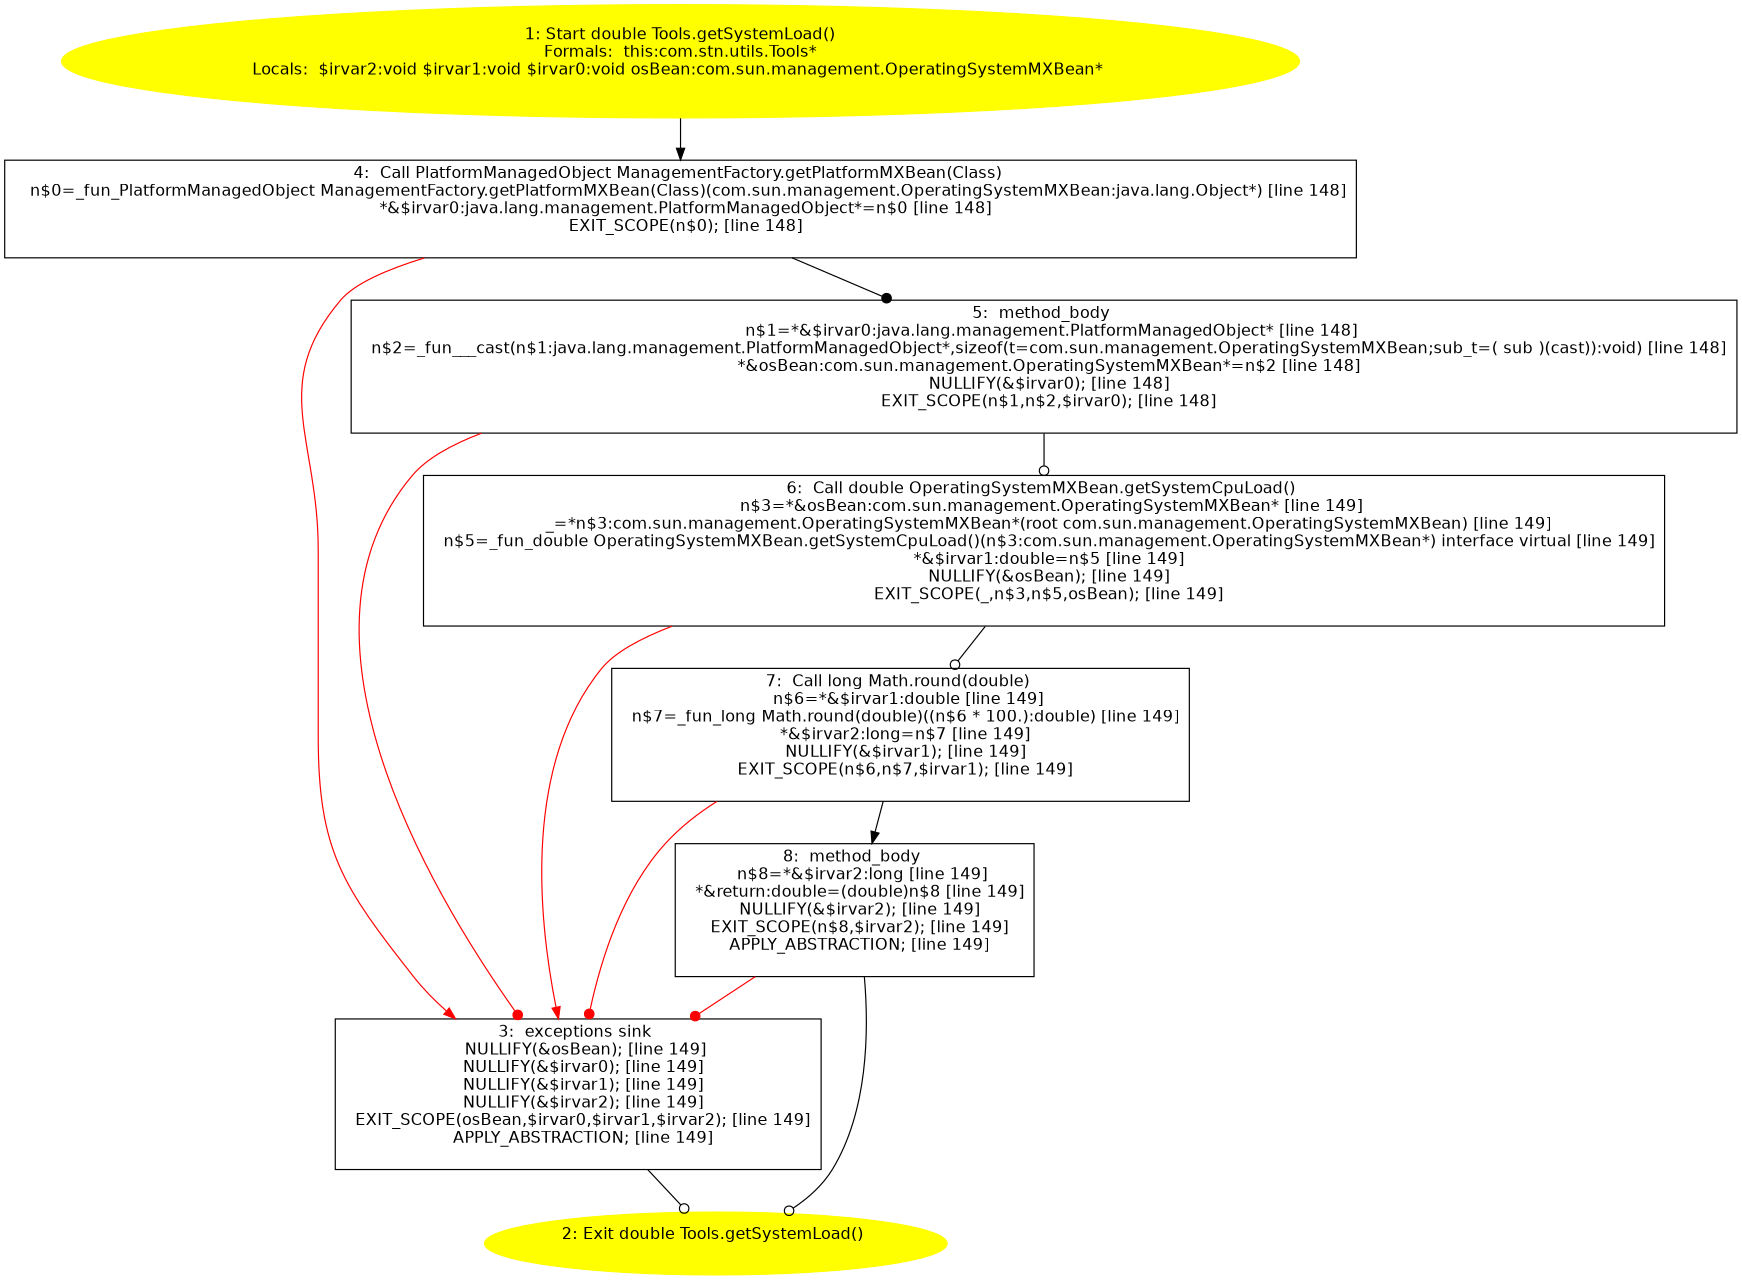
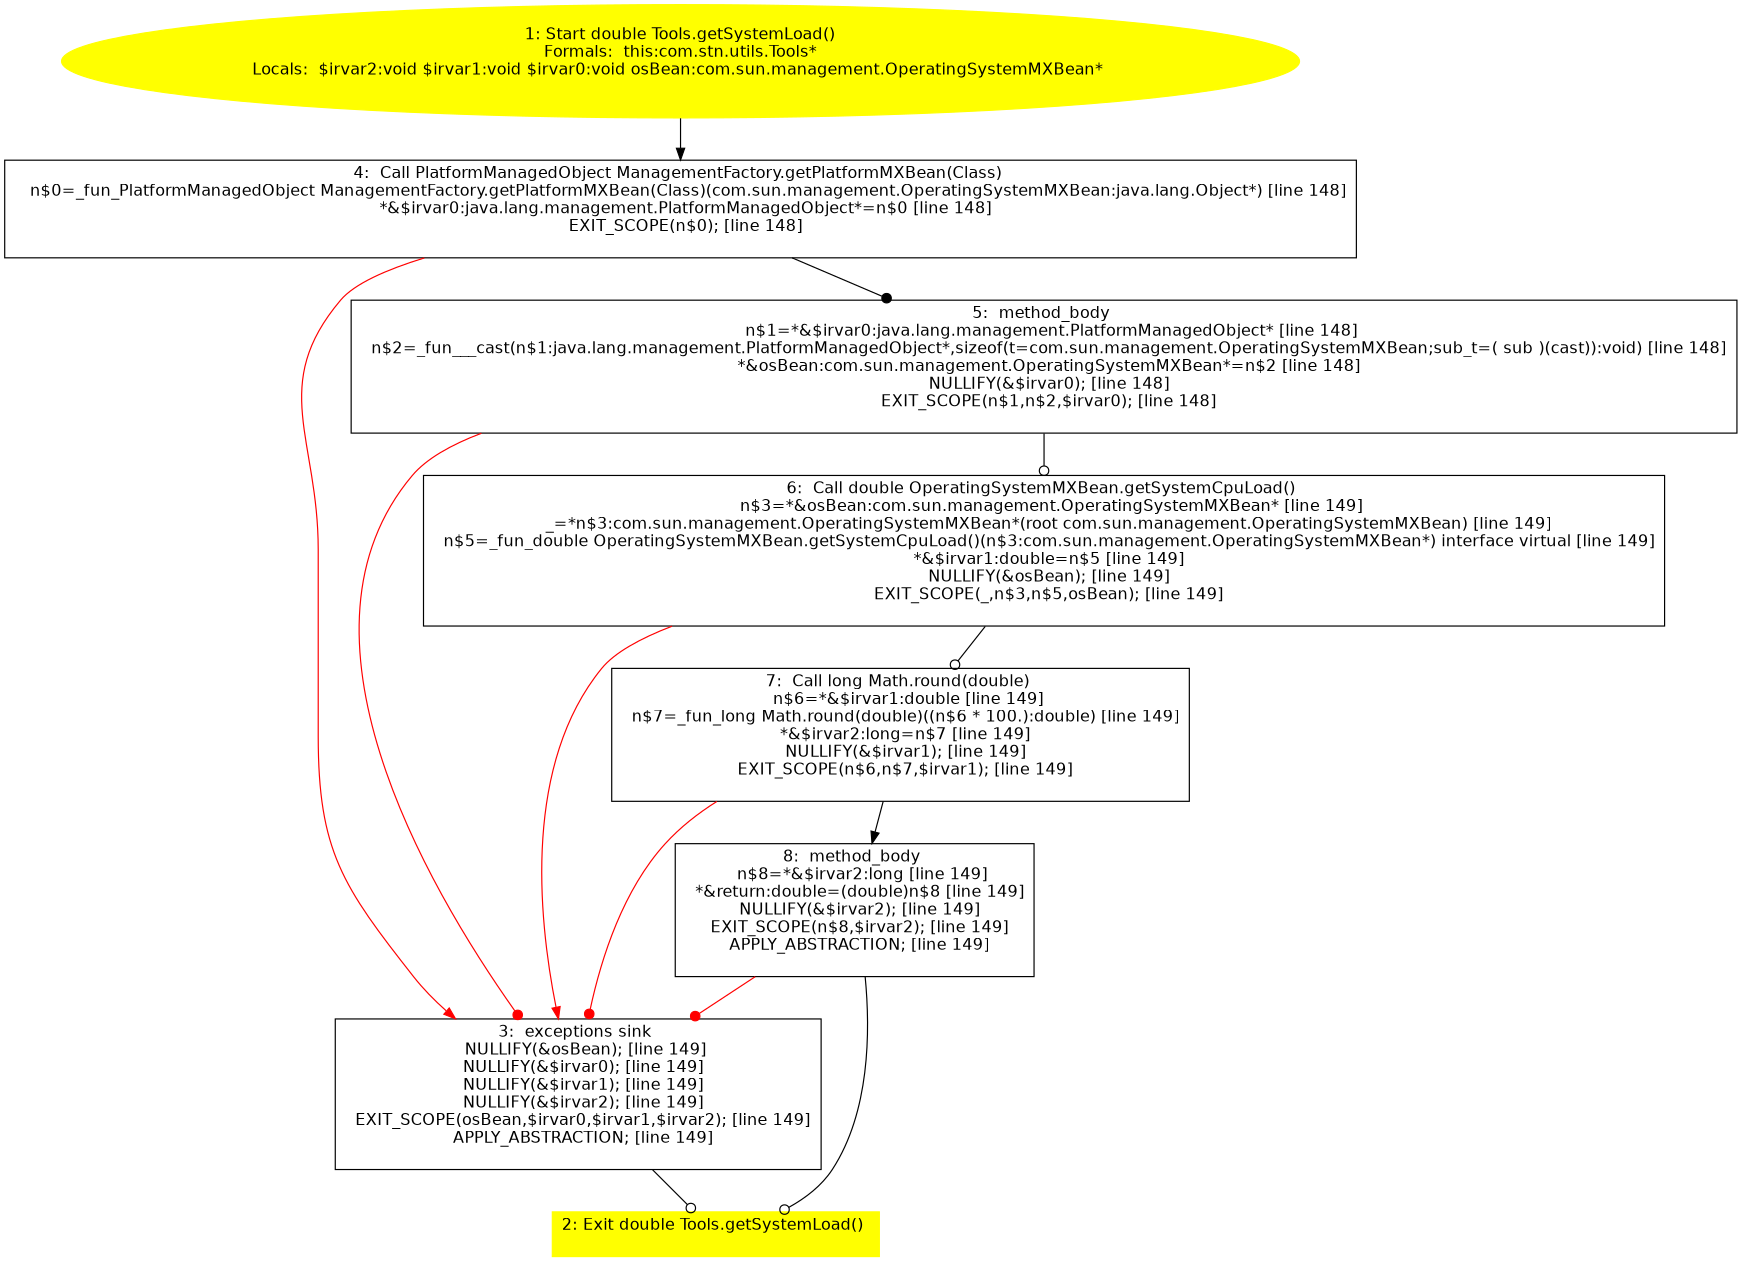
(716, 1243) -> (716, 1234)
